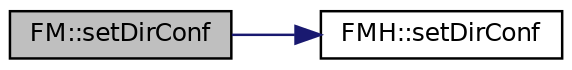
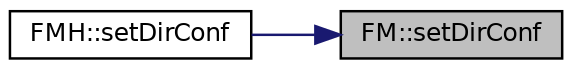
(263, 35) -> (283, 35)
